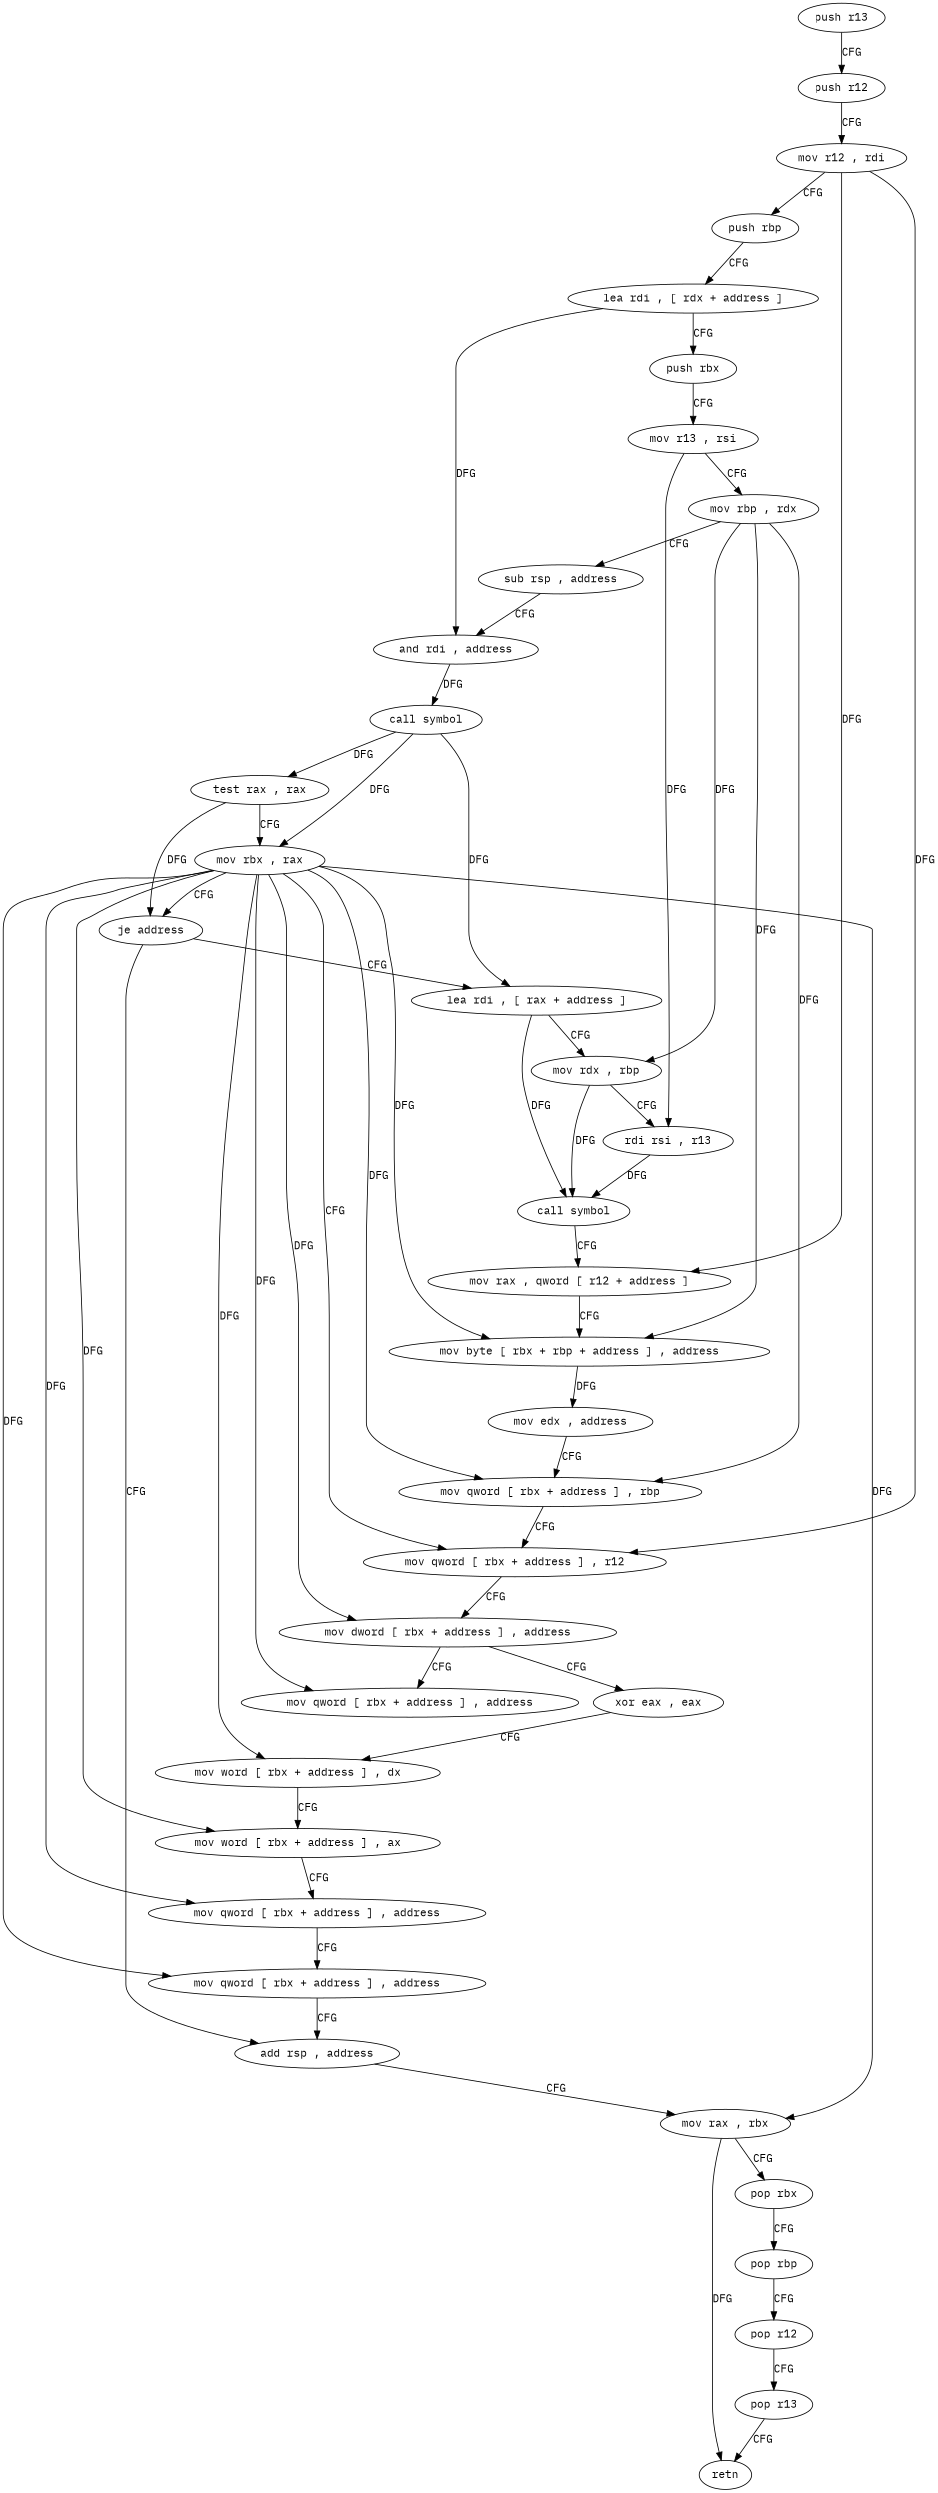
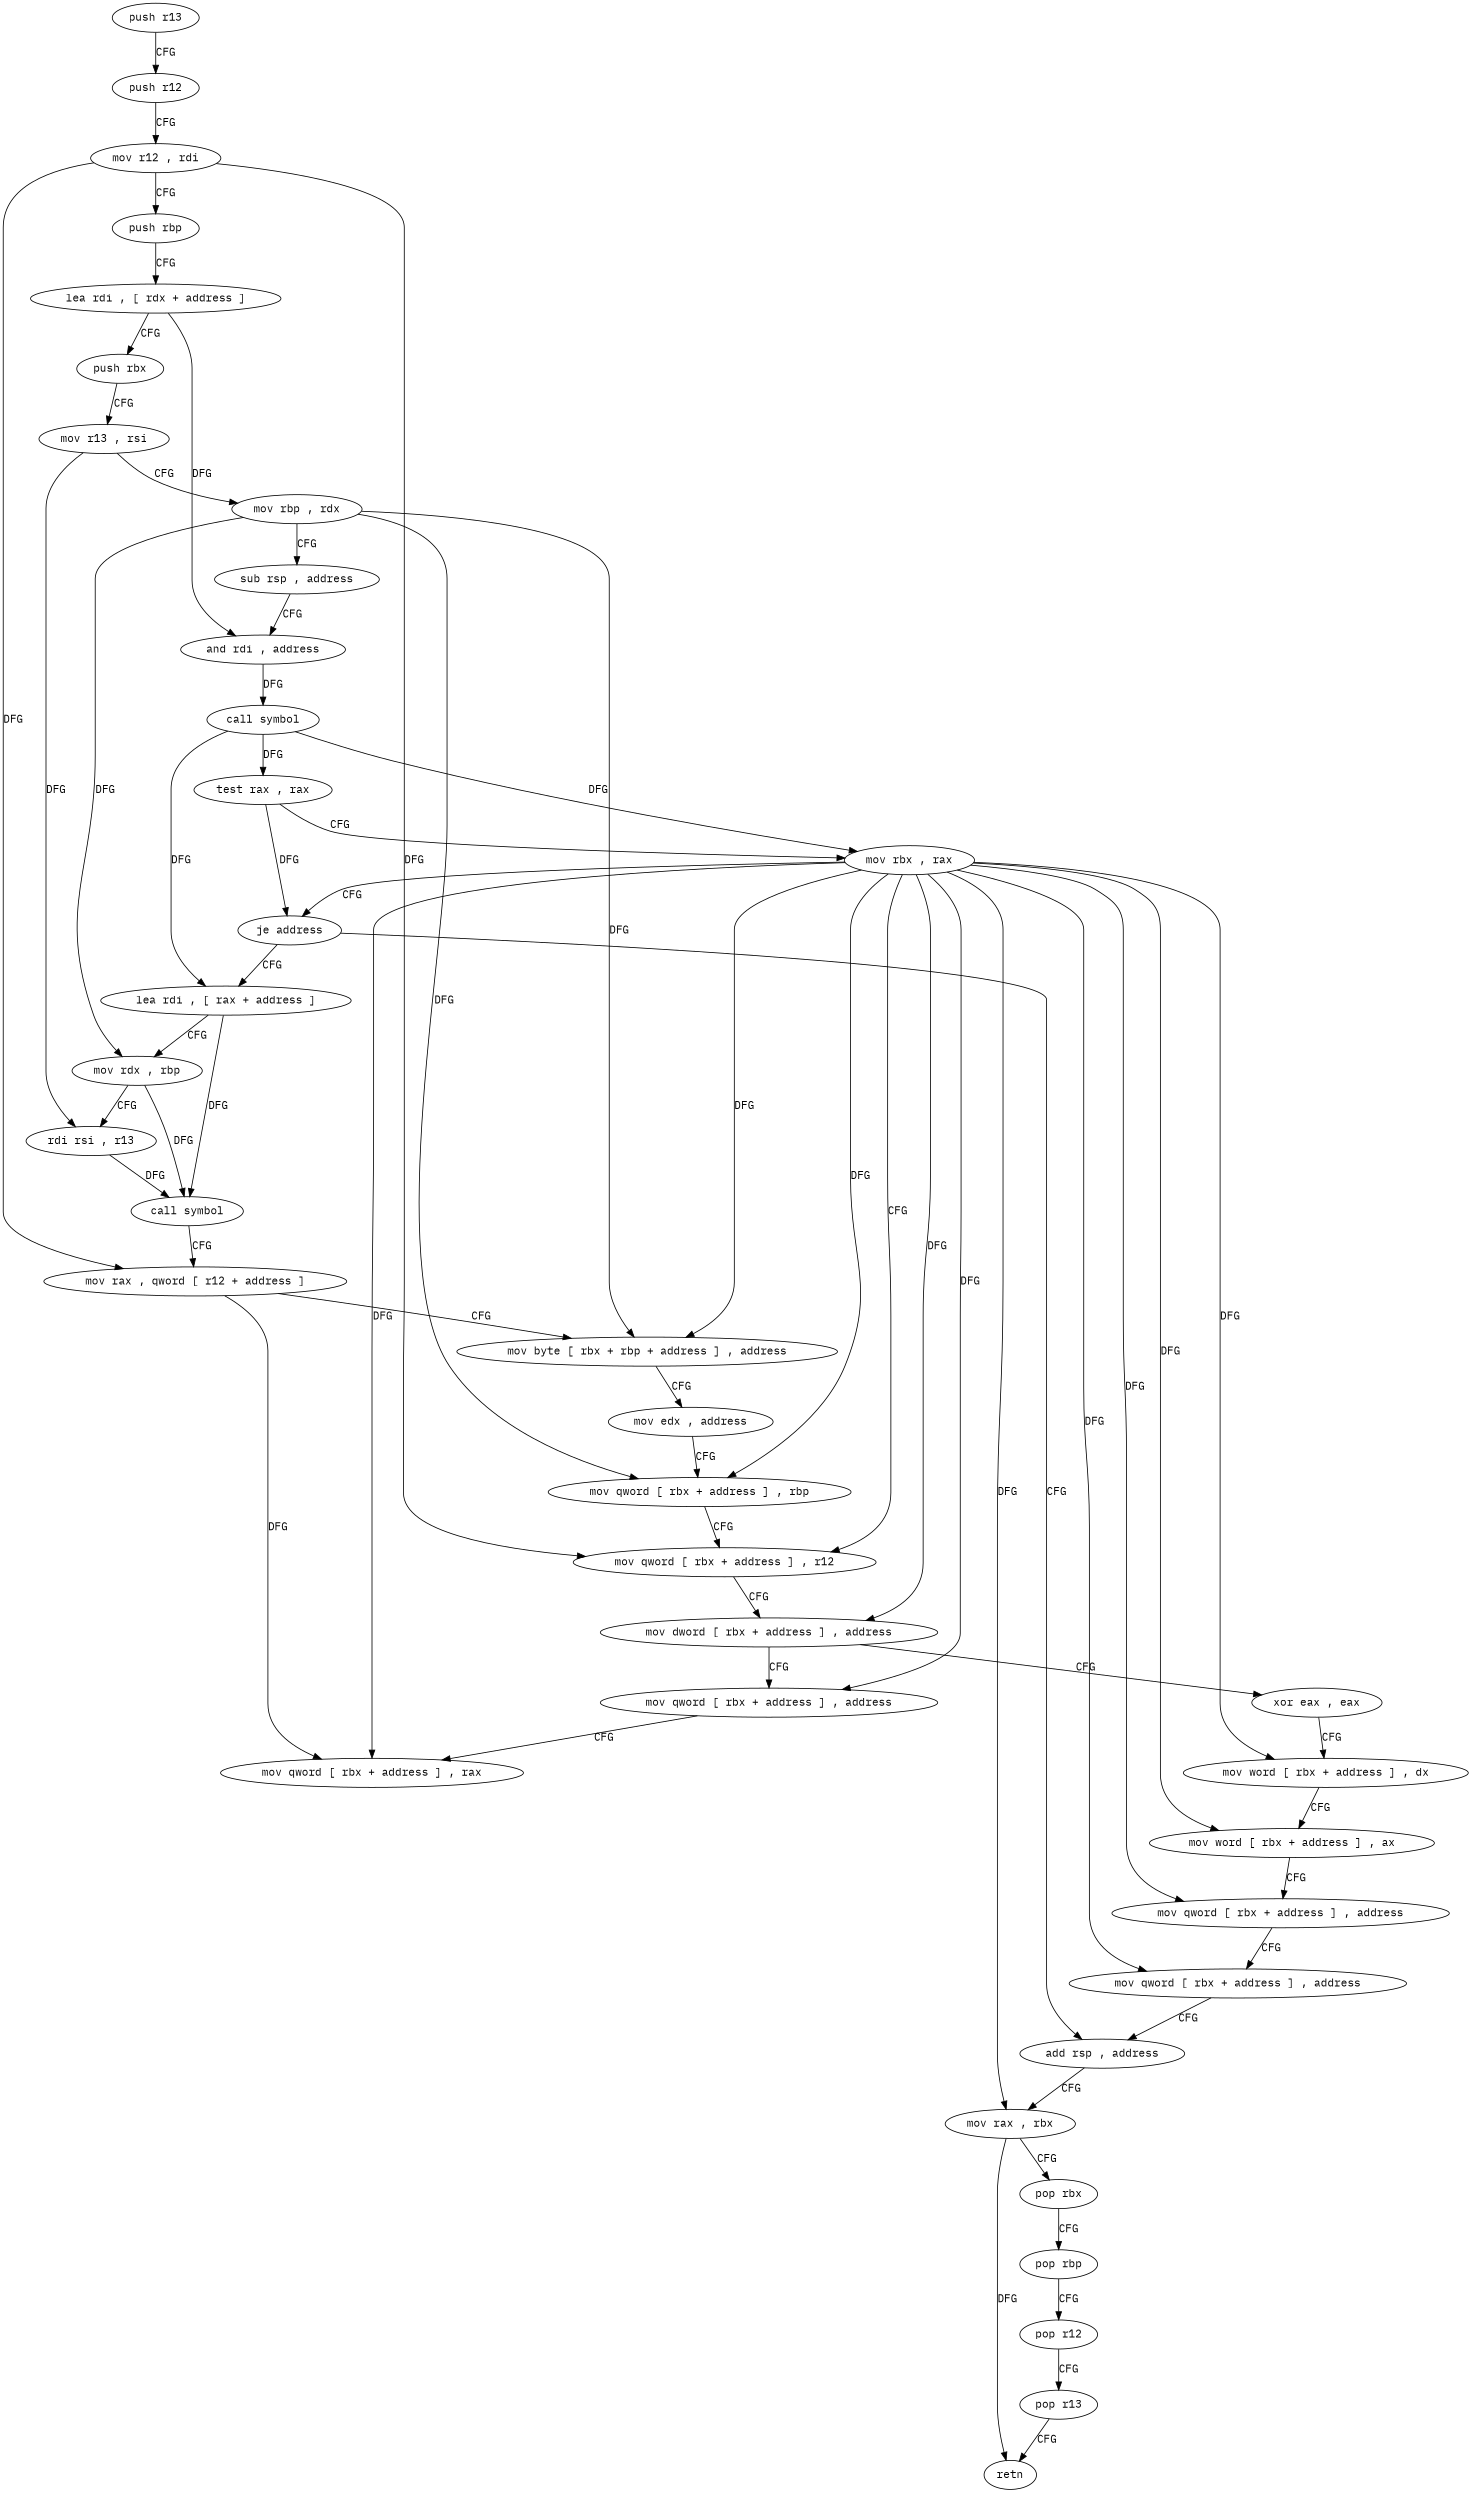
(586, 1387) -> (681, 1387)
none -> (372, 1773)
